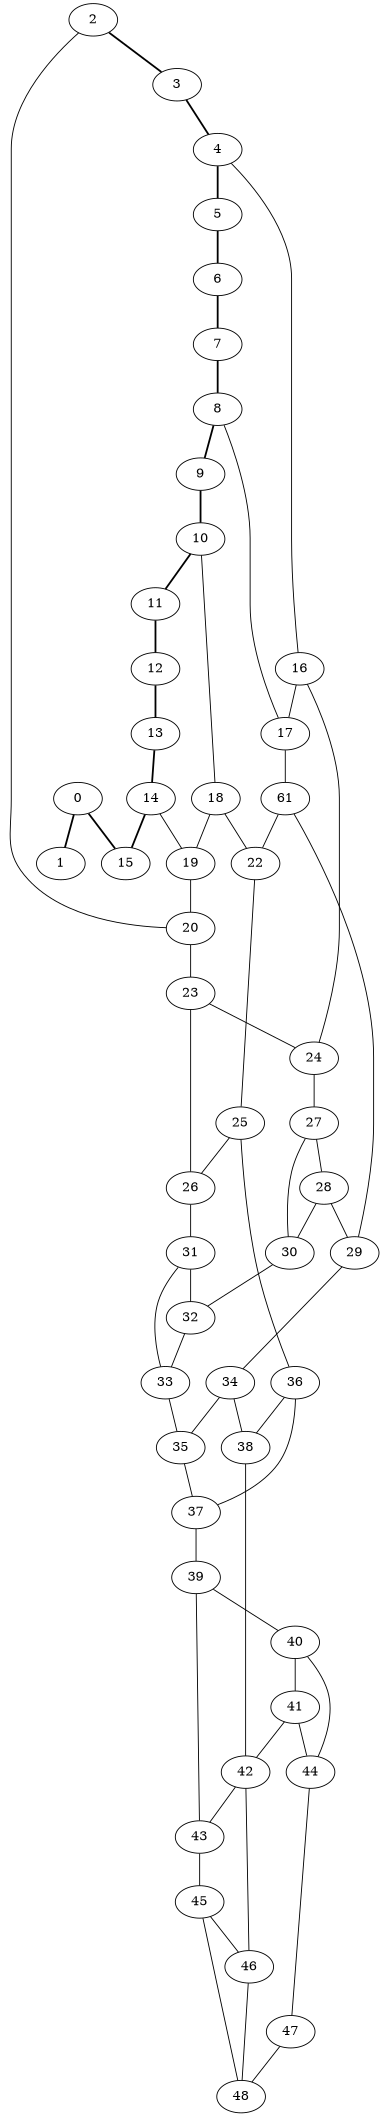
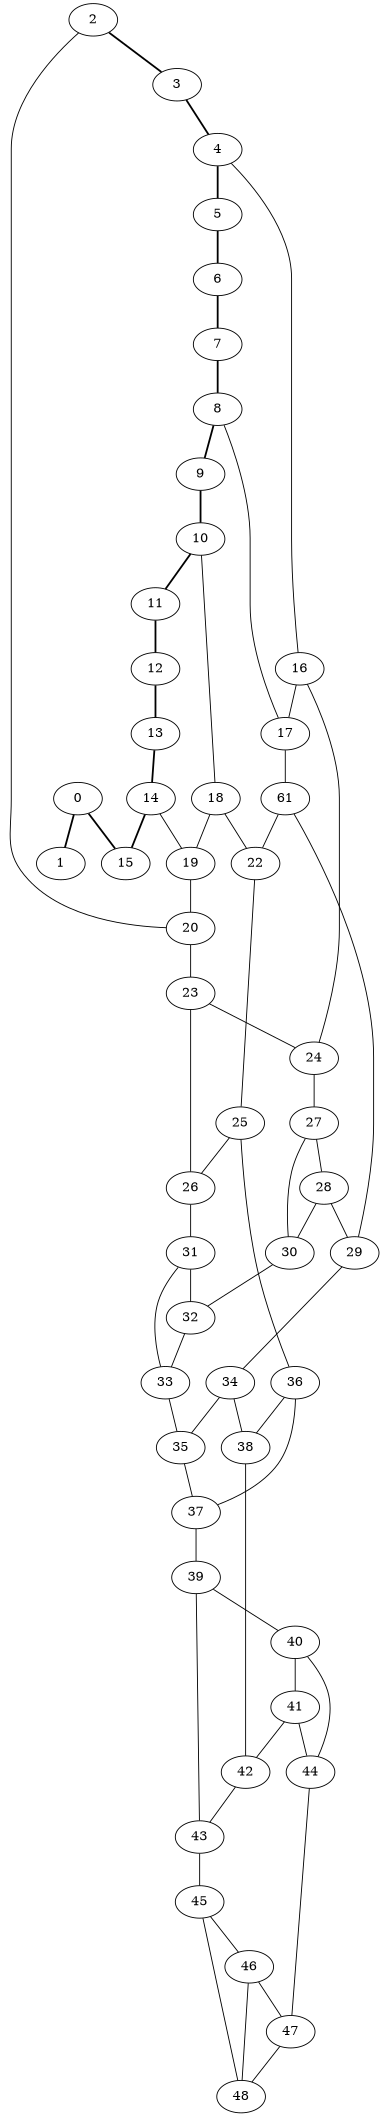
(247, 1869) -> (270, 1999)
